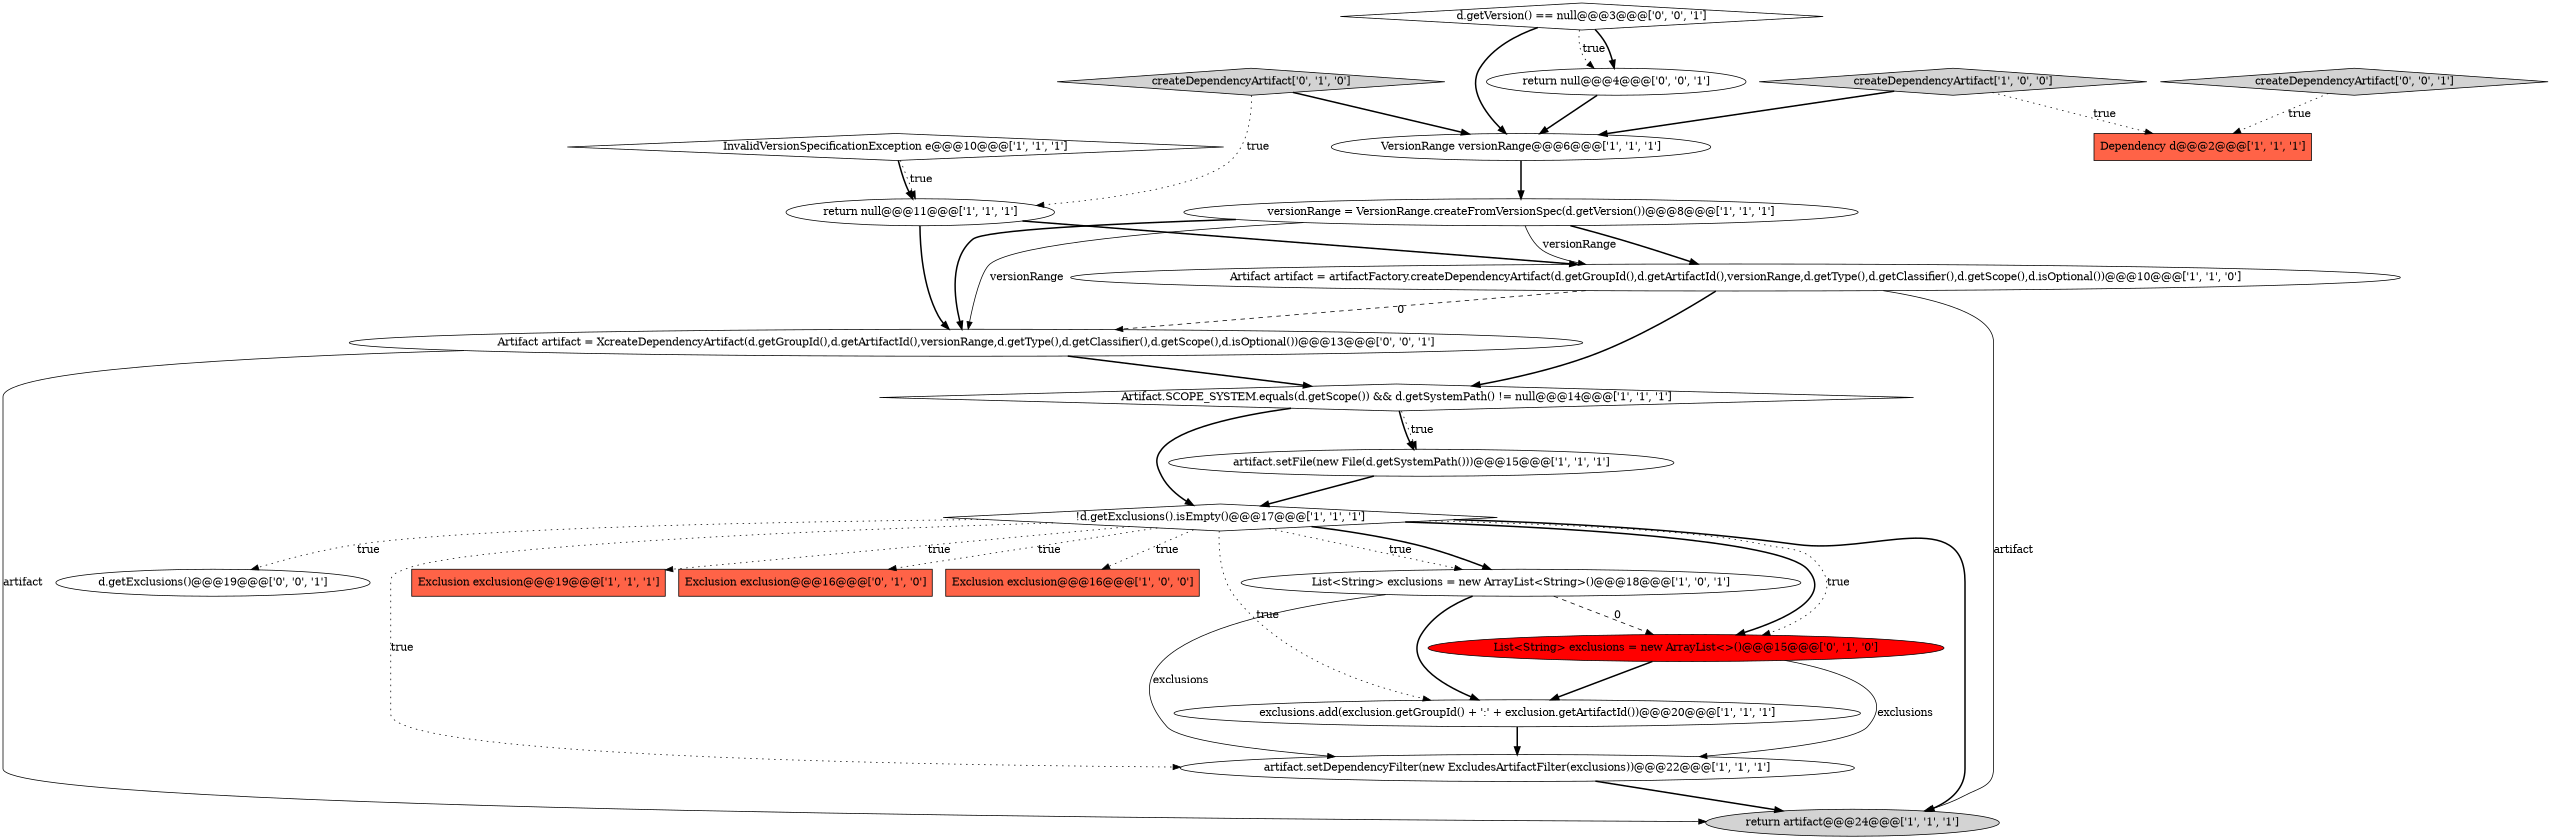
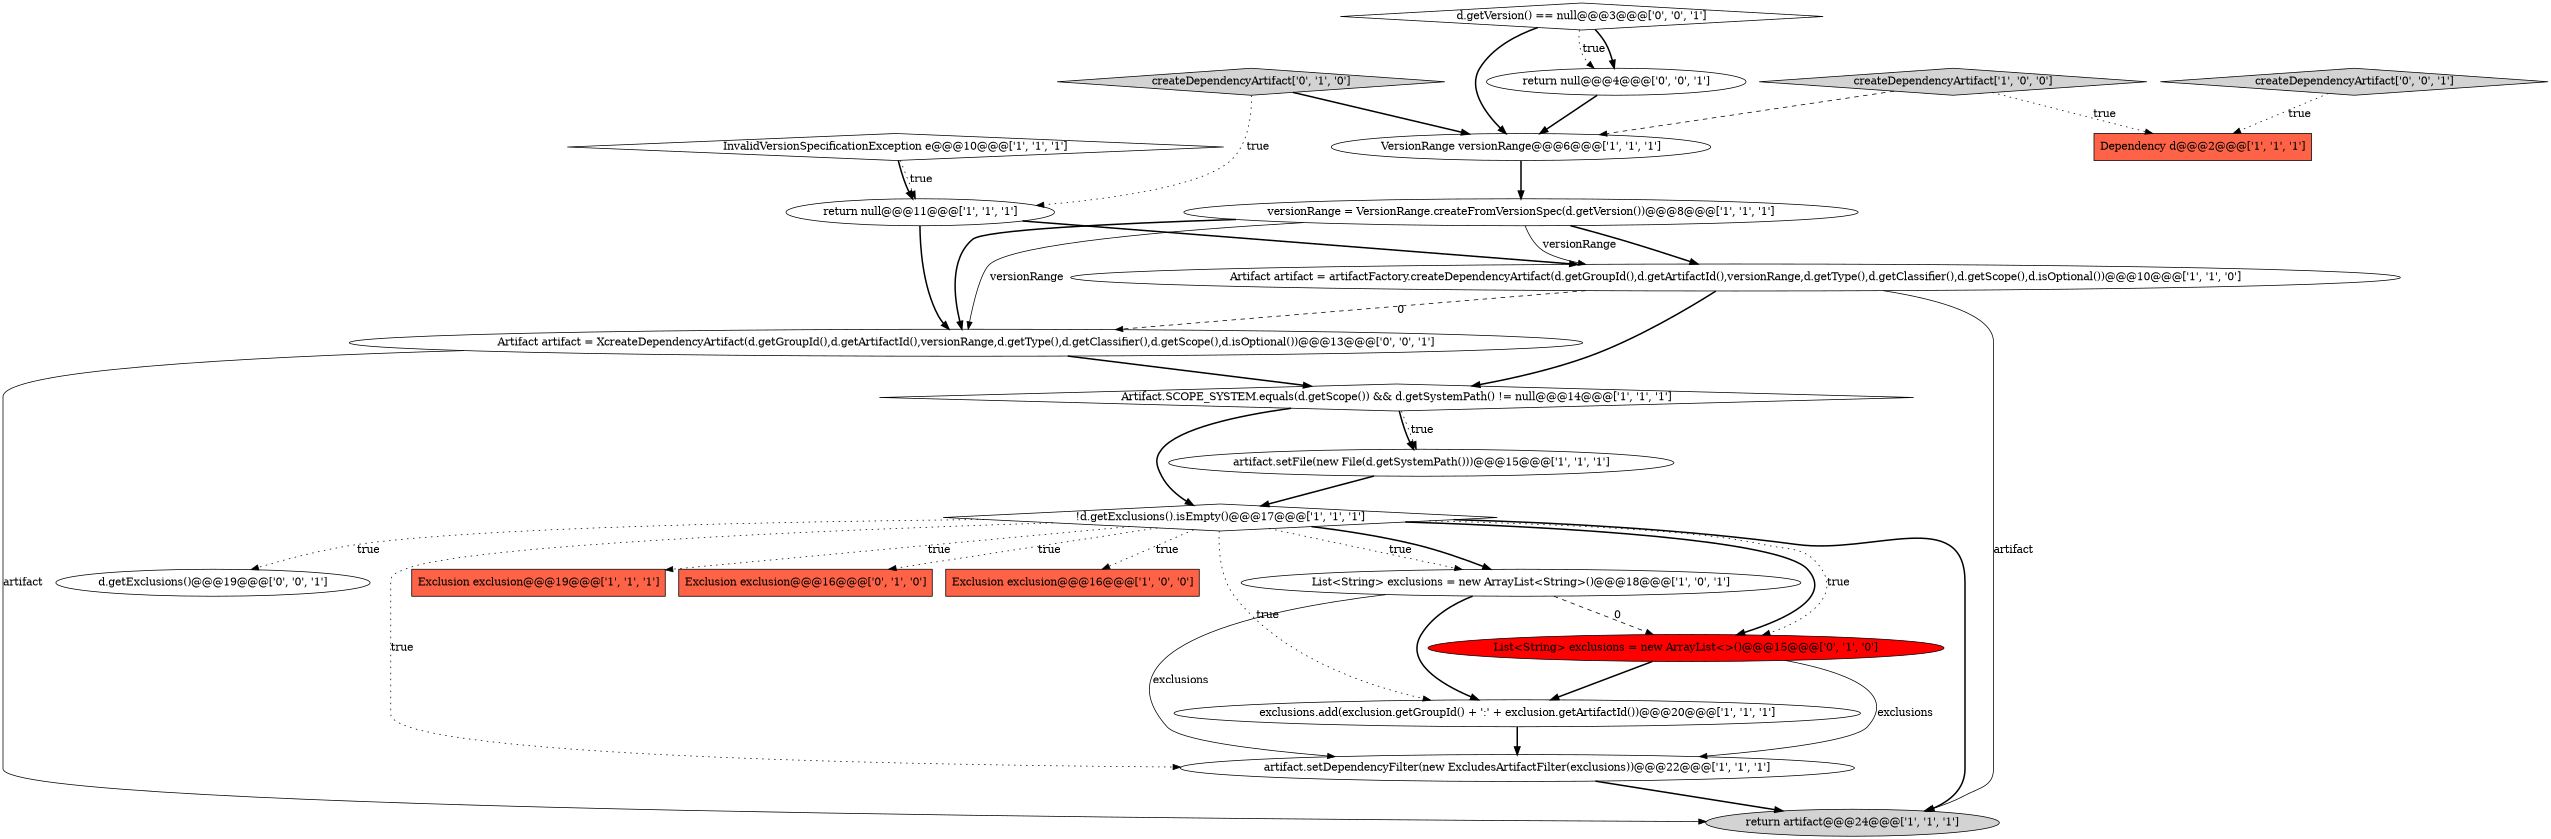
(1751, 112) -> (1751, 112)
